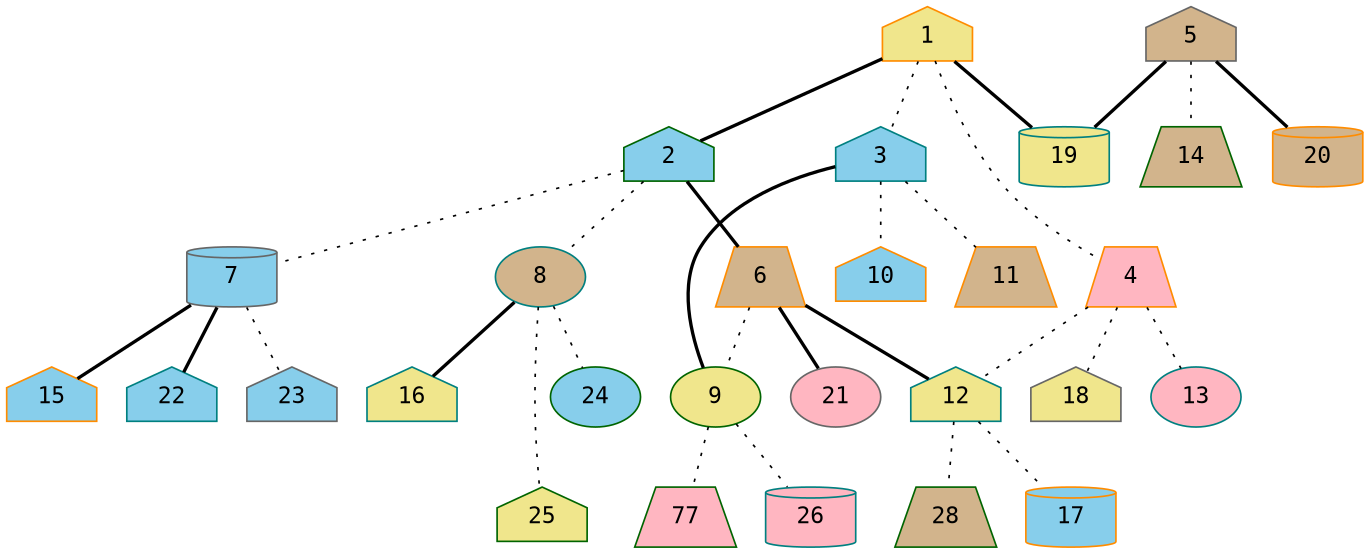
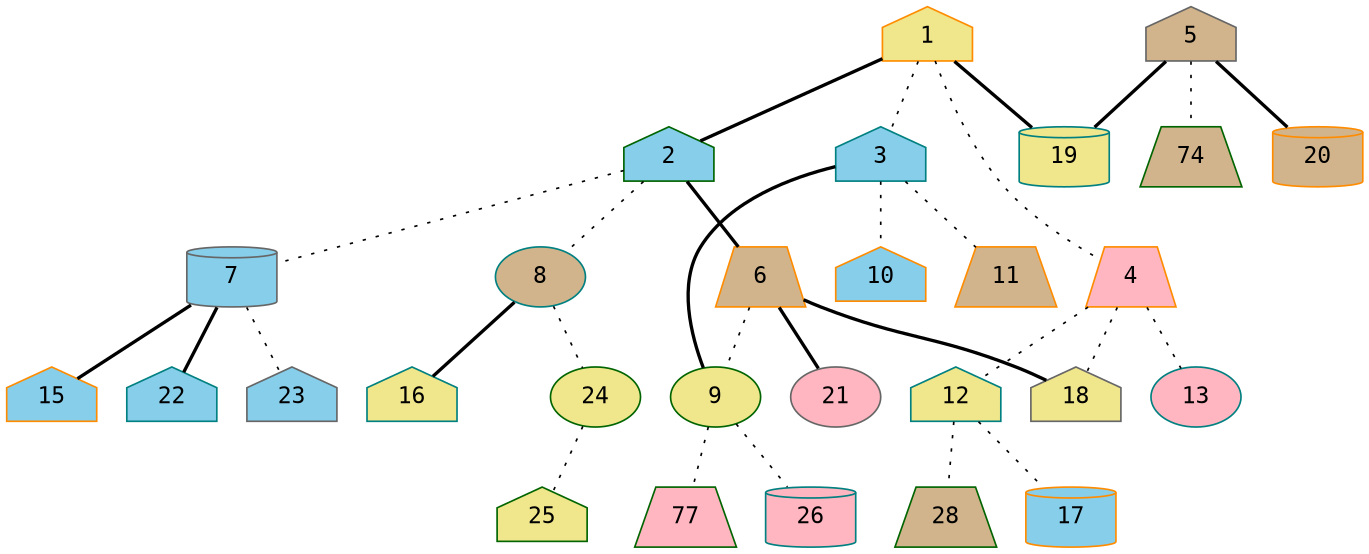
(1191, 157) -> (1191, 157)
(867, 342) -> (925, 339)
(535, 397) -> (568, 459)
(595, 397) -> (595, 397)
